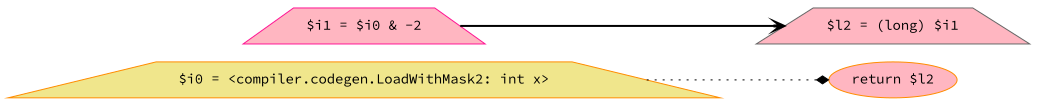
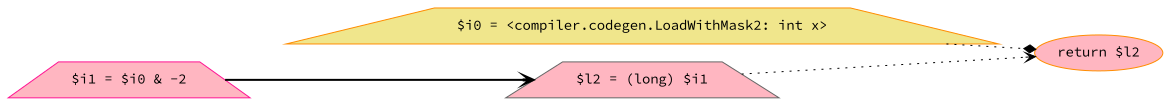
none -> (884, 66)
